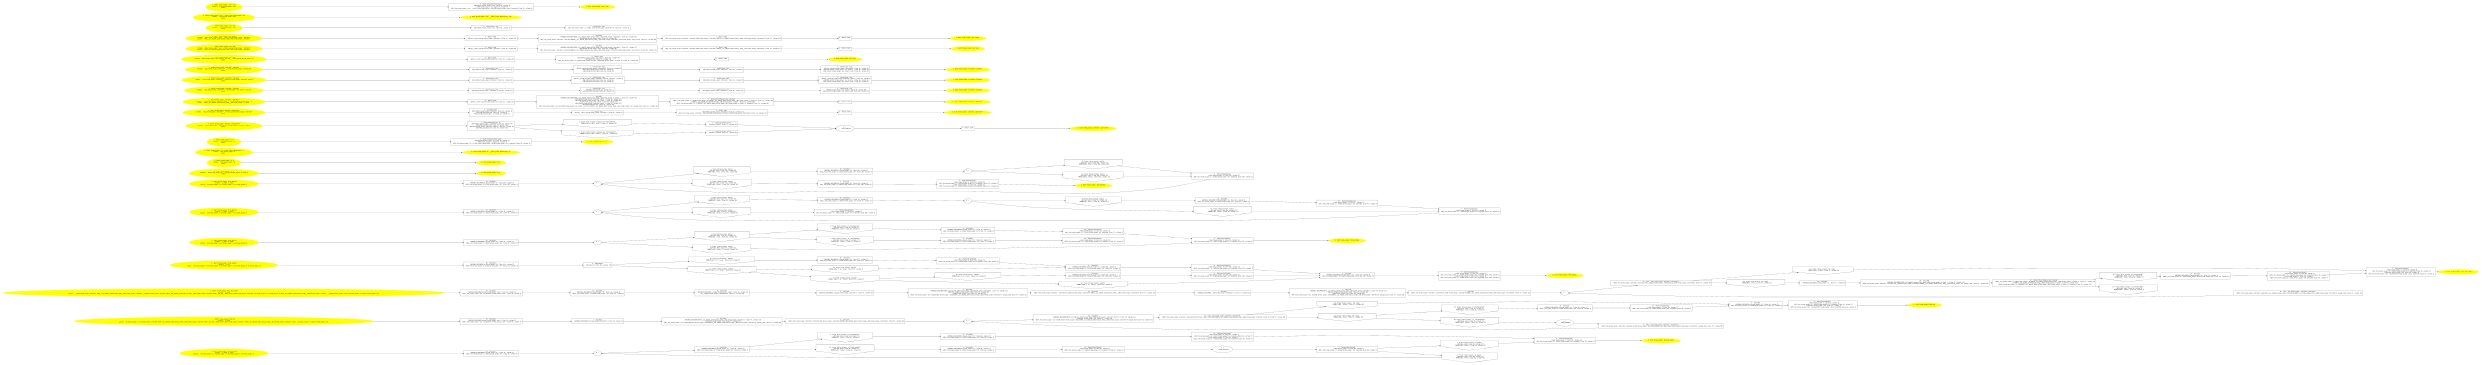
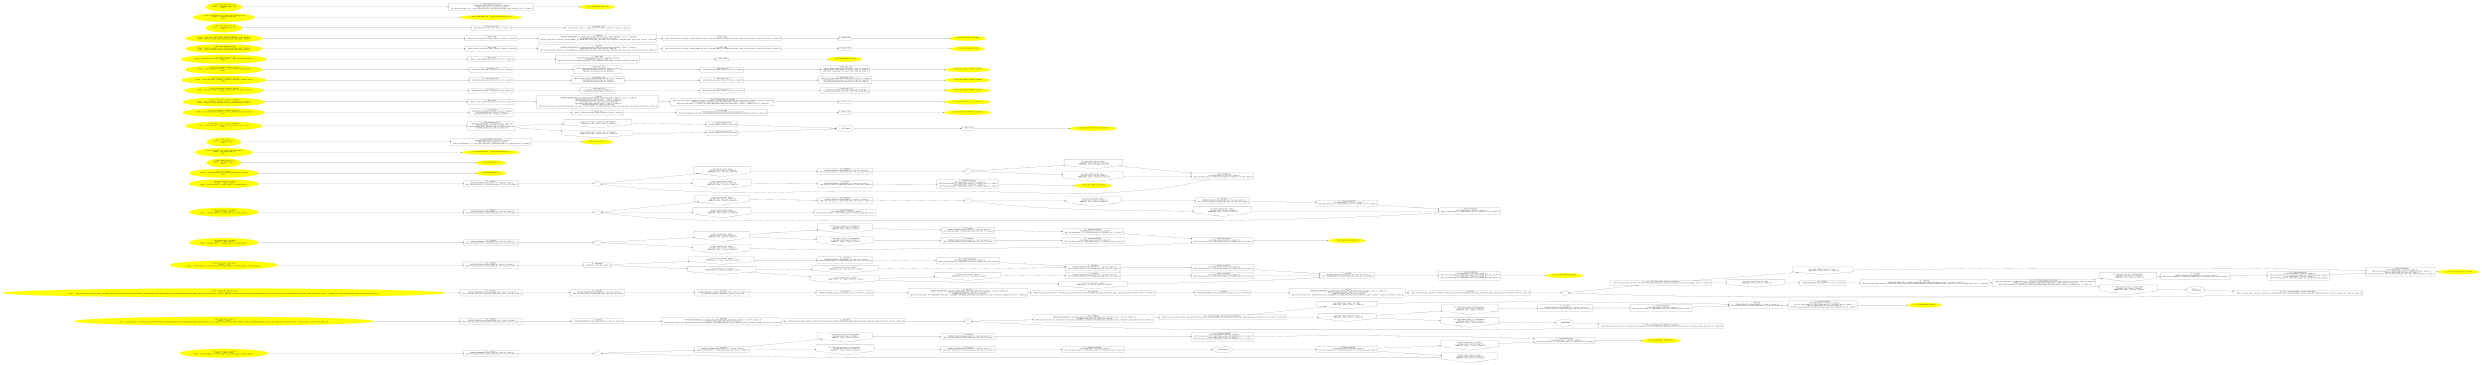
none -> (2196, 290)
